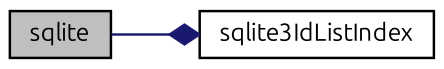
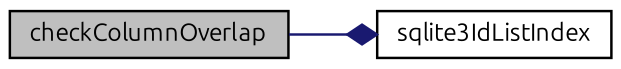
(60, 35) -> (149, 35)
